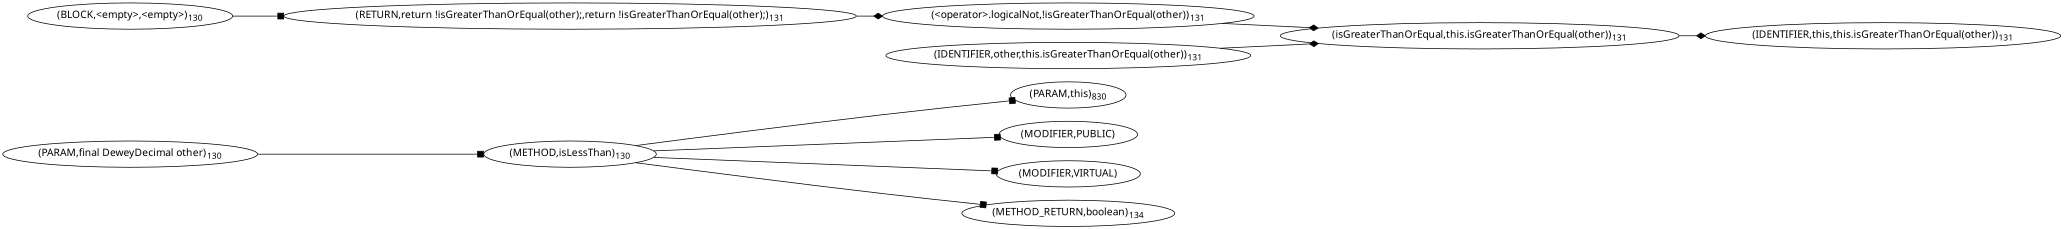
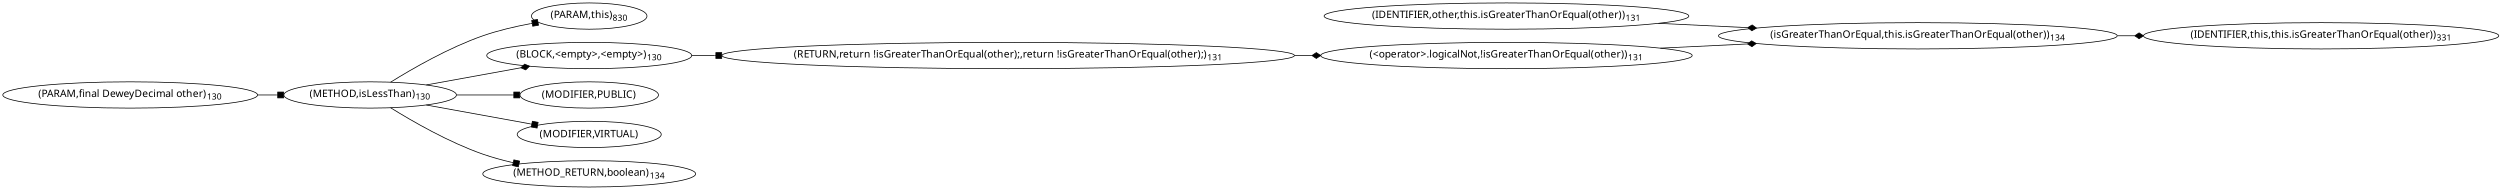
(1620, 35) -> (2058, 35)
(2006, 35) -> (2444, 35)
none -> (474, 76)
